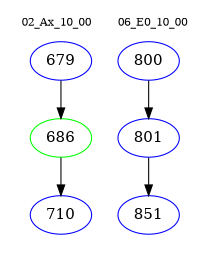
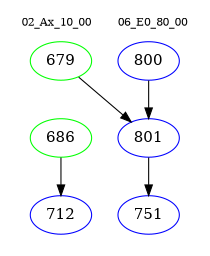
(153, 23) -> (153, 23)
(61, 61) -> (61, 61)
(61, 94) -> (93, 89)
(61, 215) -> (61, 215)
(149, 215) -> (149, 215)
